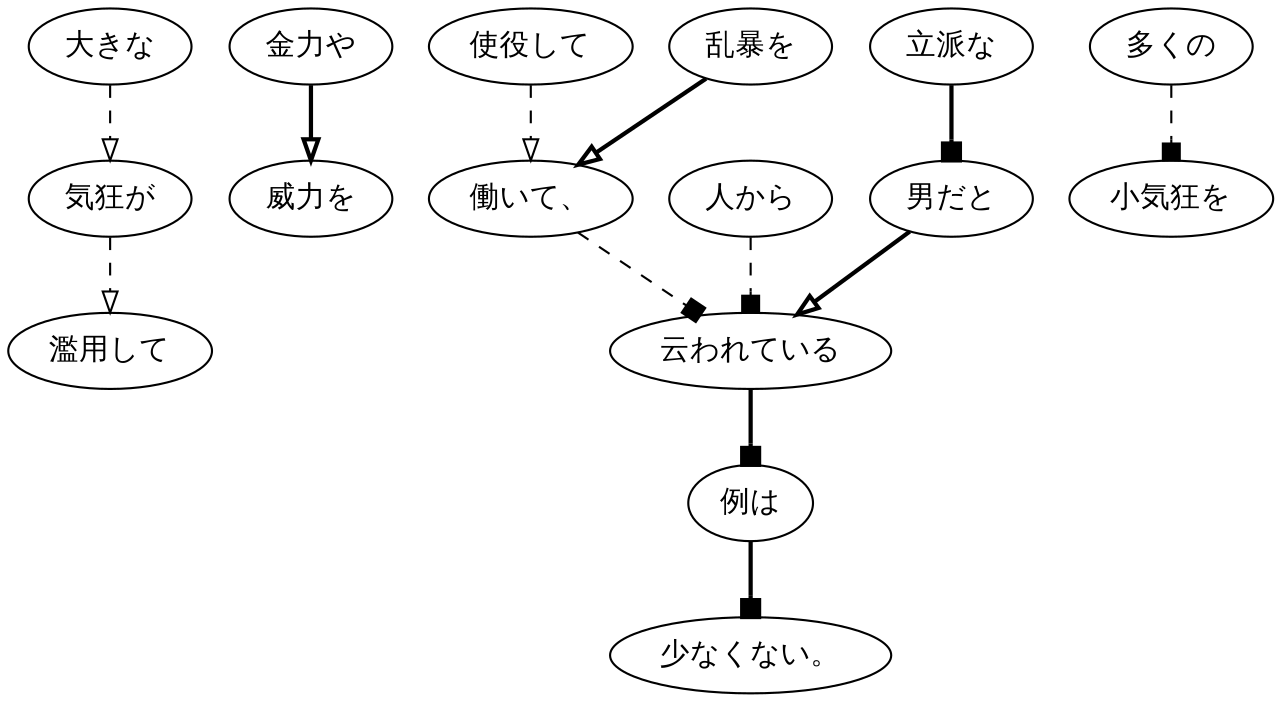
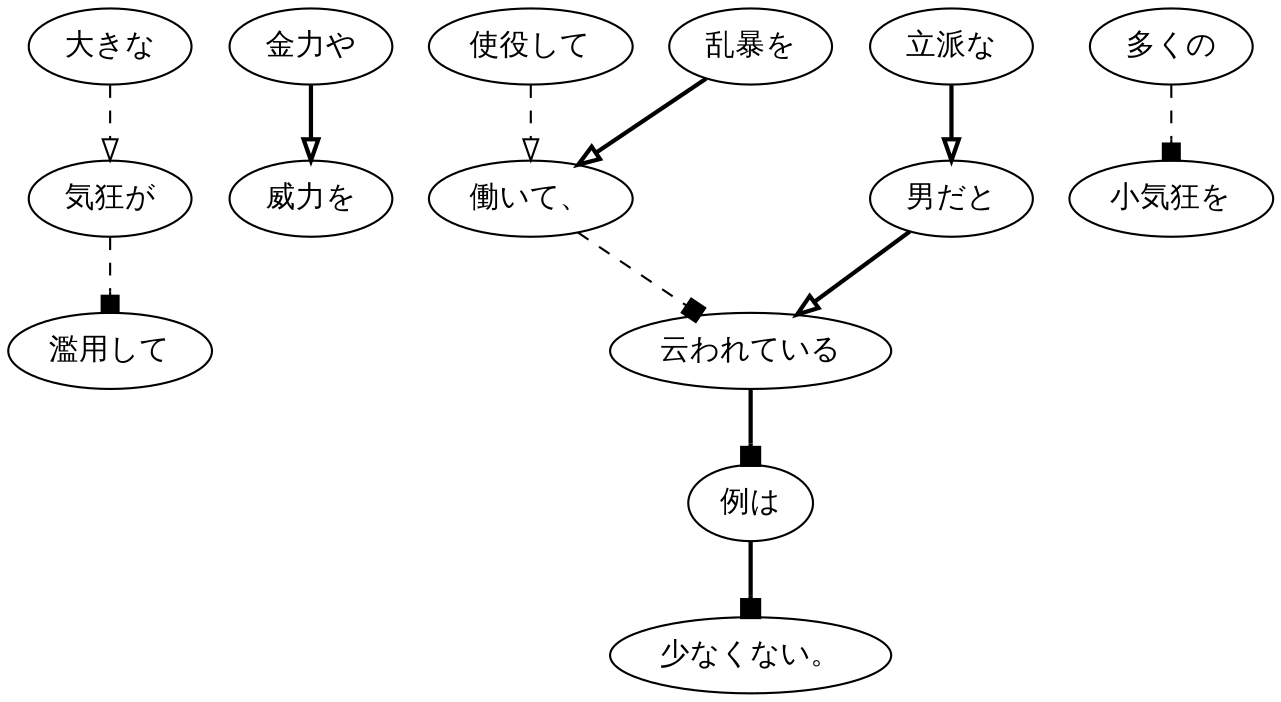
(951, 112) -> (951, 112)
(751, 199) -> none
(110, 264) -> (110, 264)
